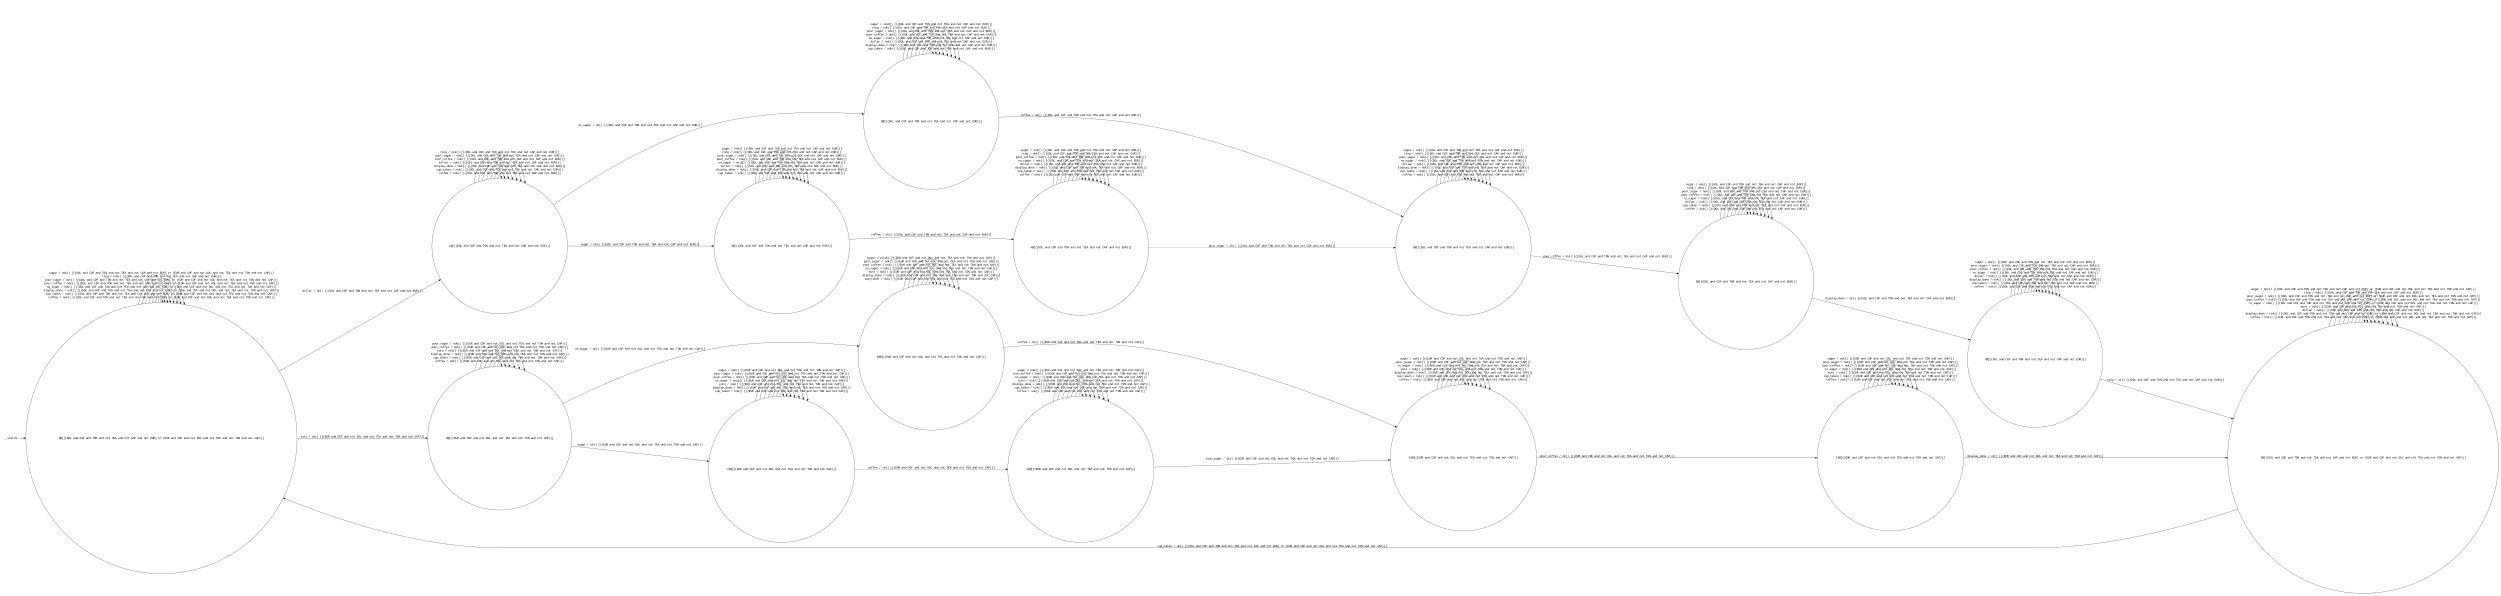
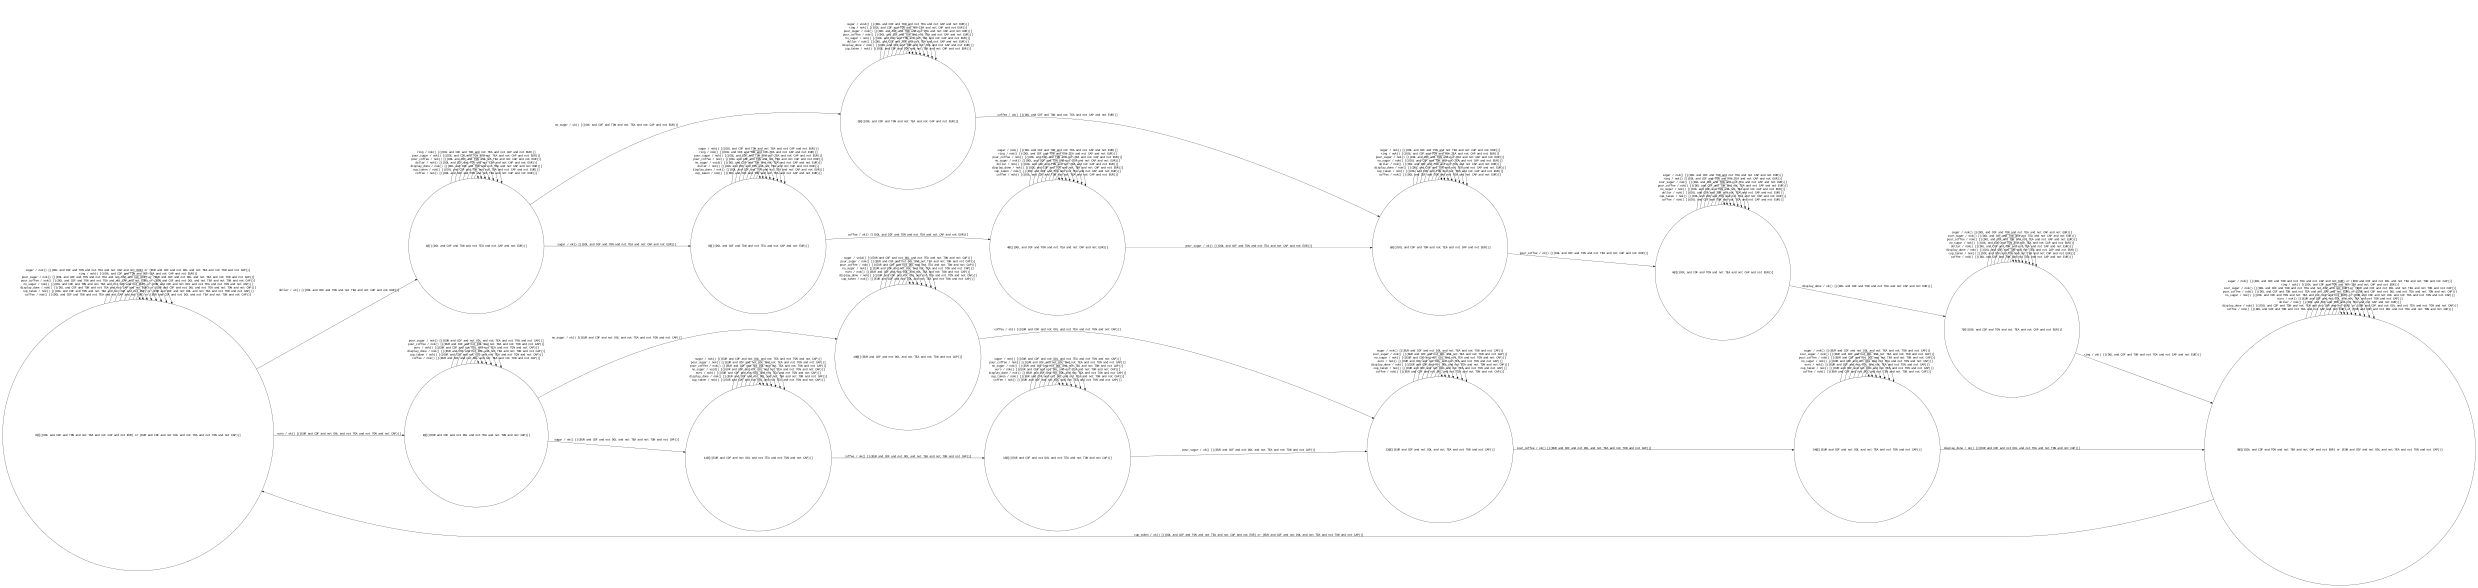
(11, 438) -> none
